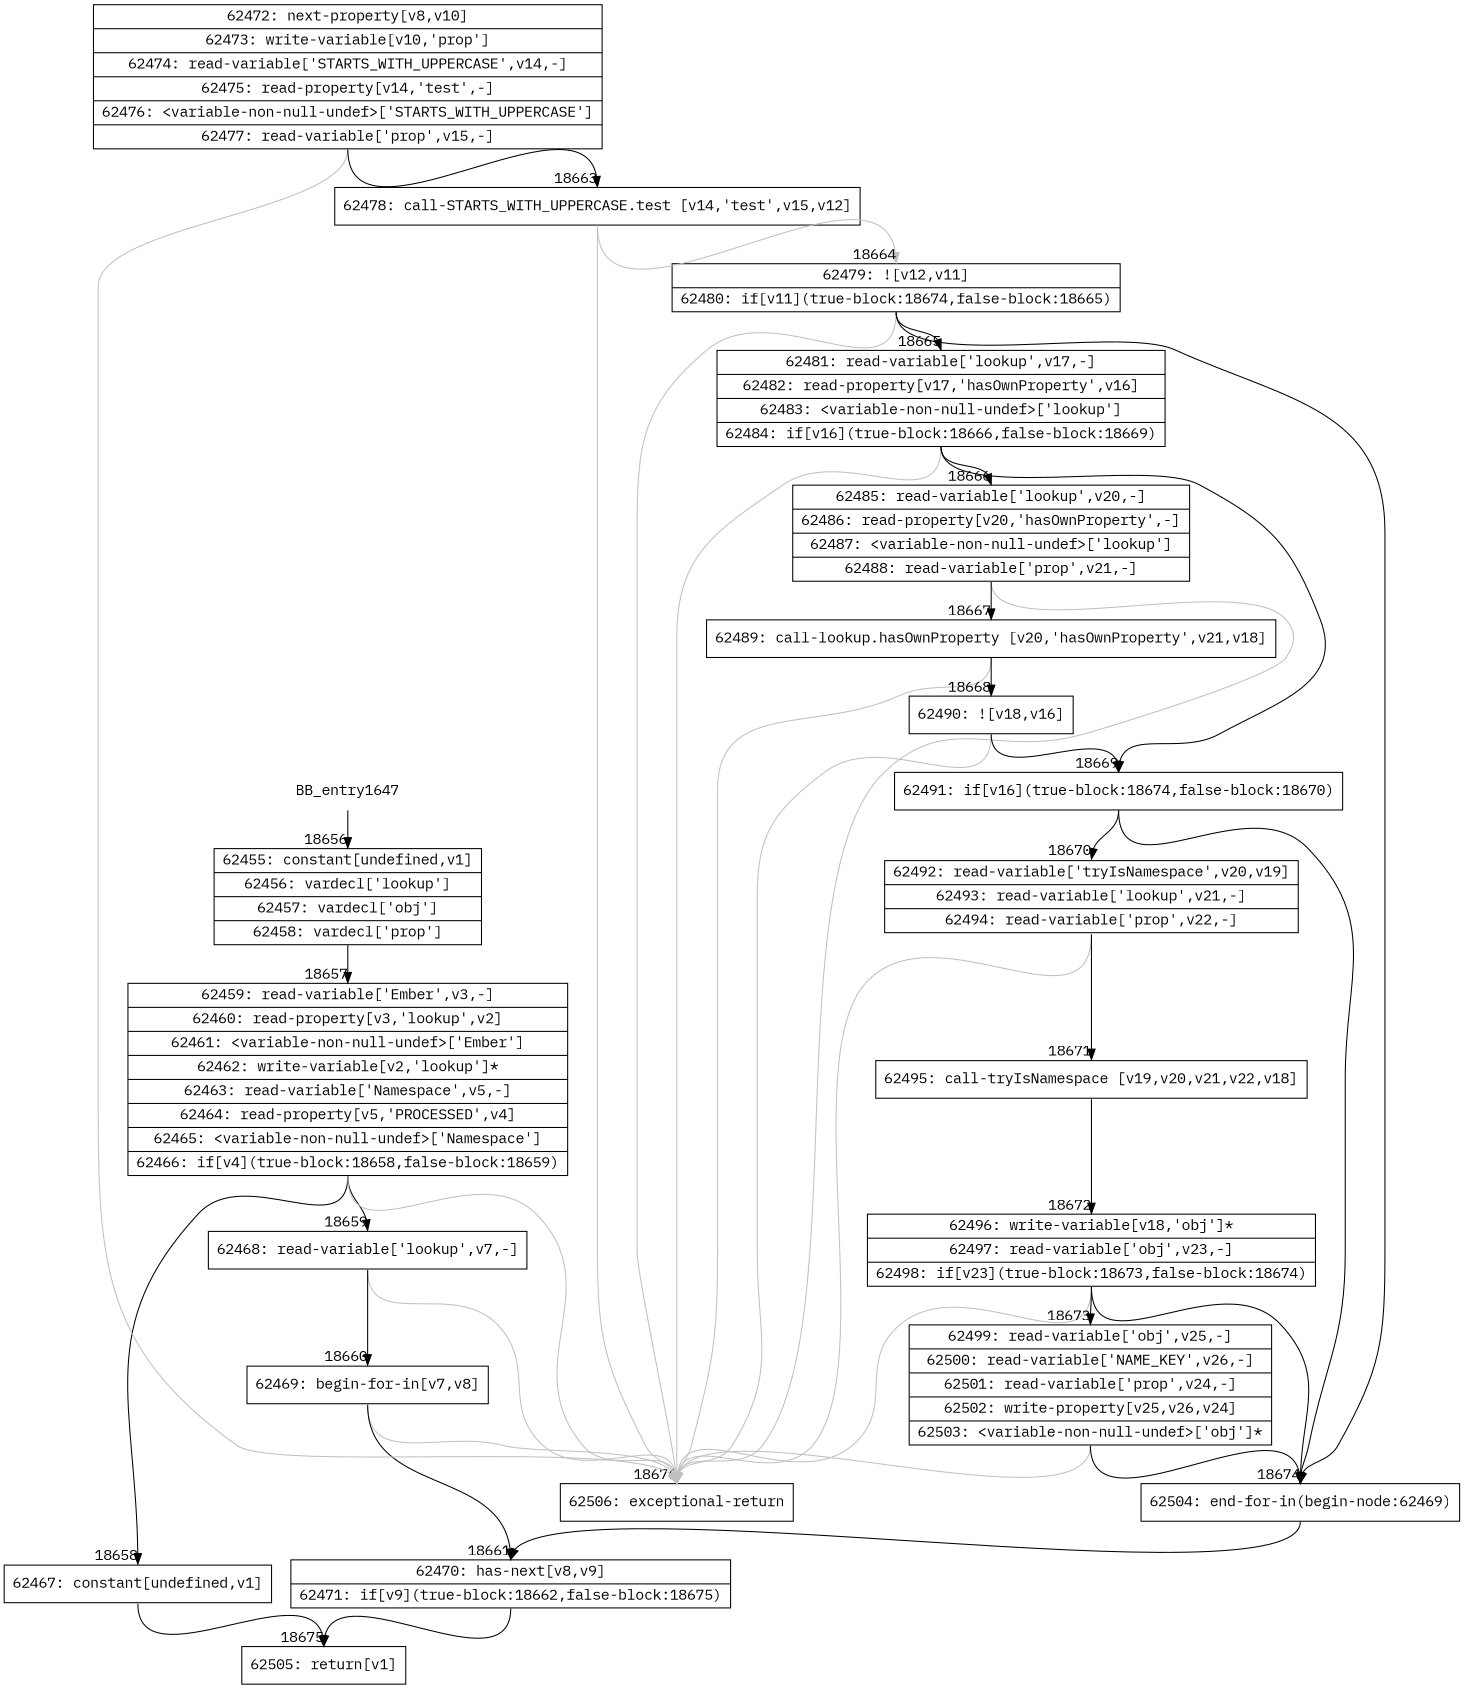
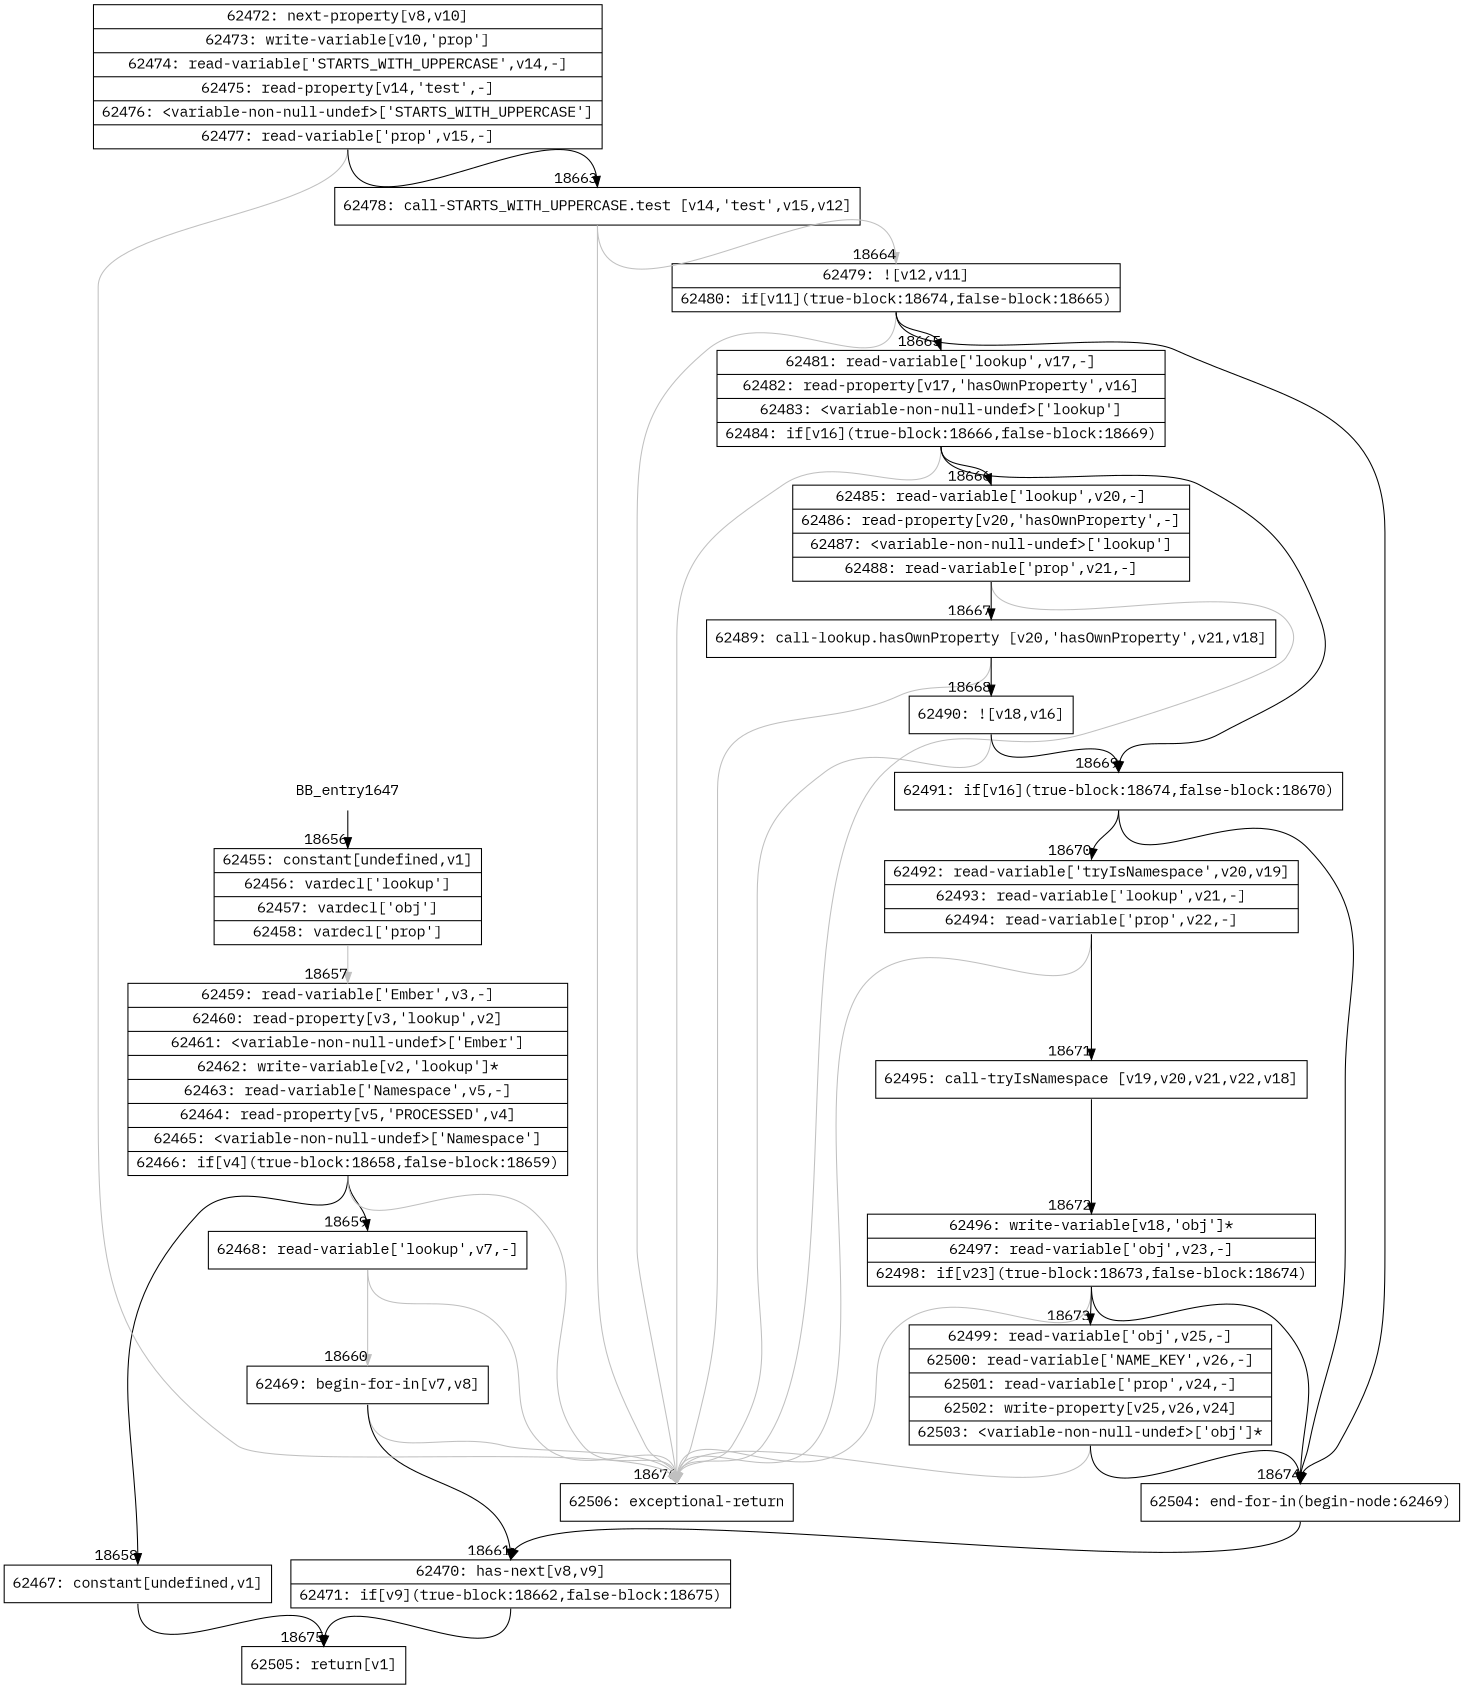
(348, 959) -> (348, 959)
(368, 1312) -> (368, 1312)
